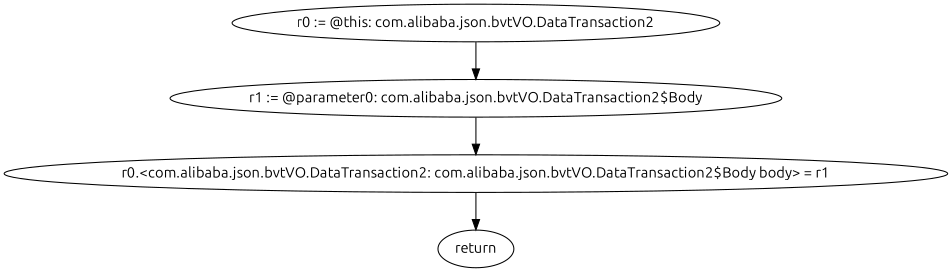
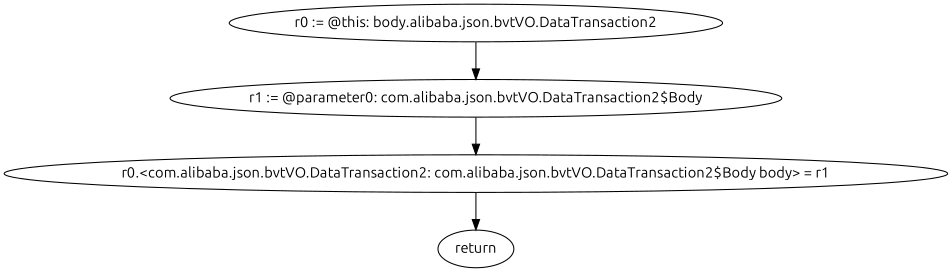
(476, 23) -> (476, 23)
